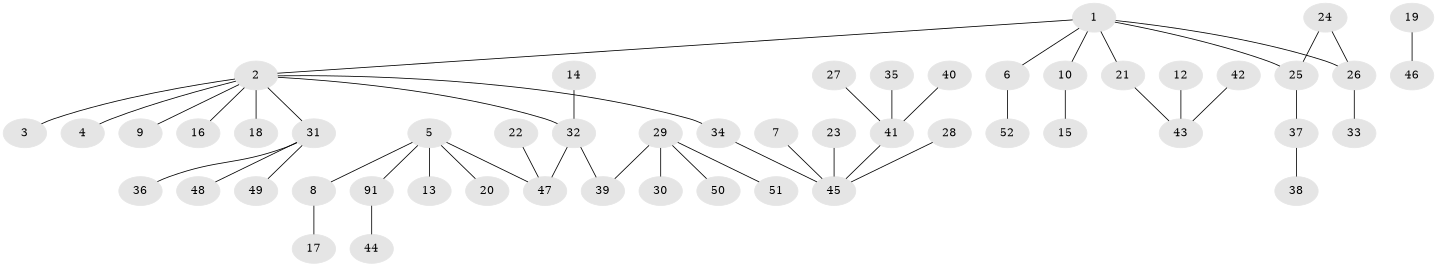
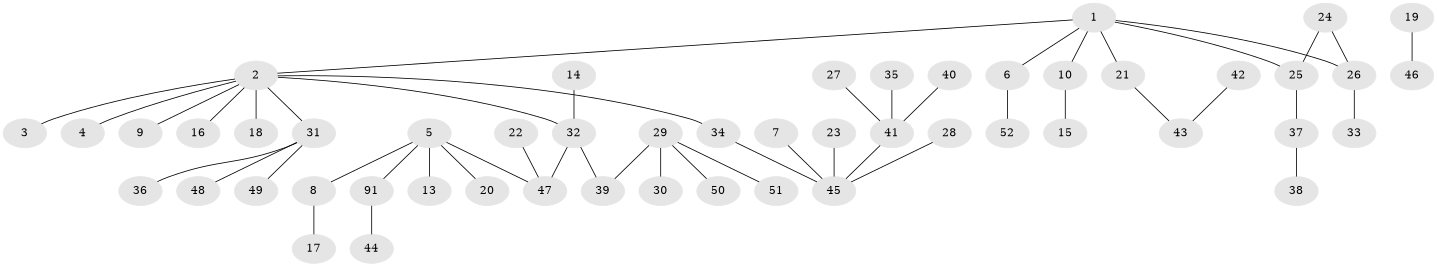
(1181, 75) -> none
